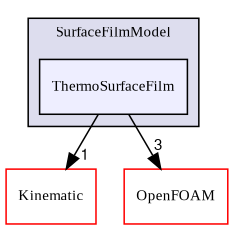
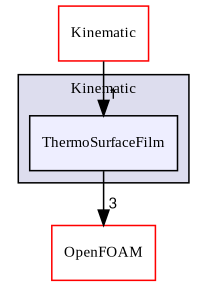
(114, 33) -> (104, 89)
(86, 136) -> (104, 84)
